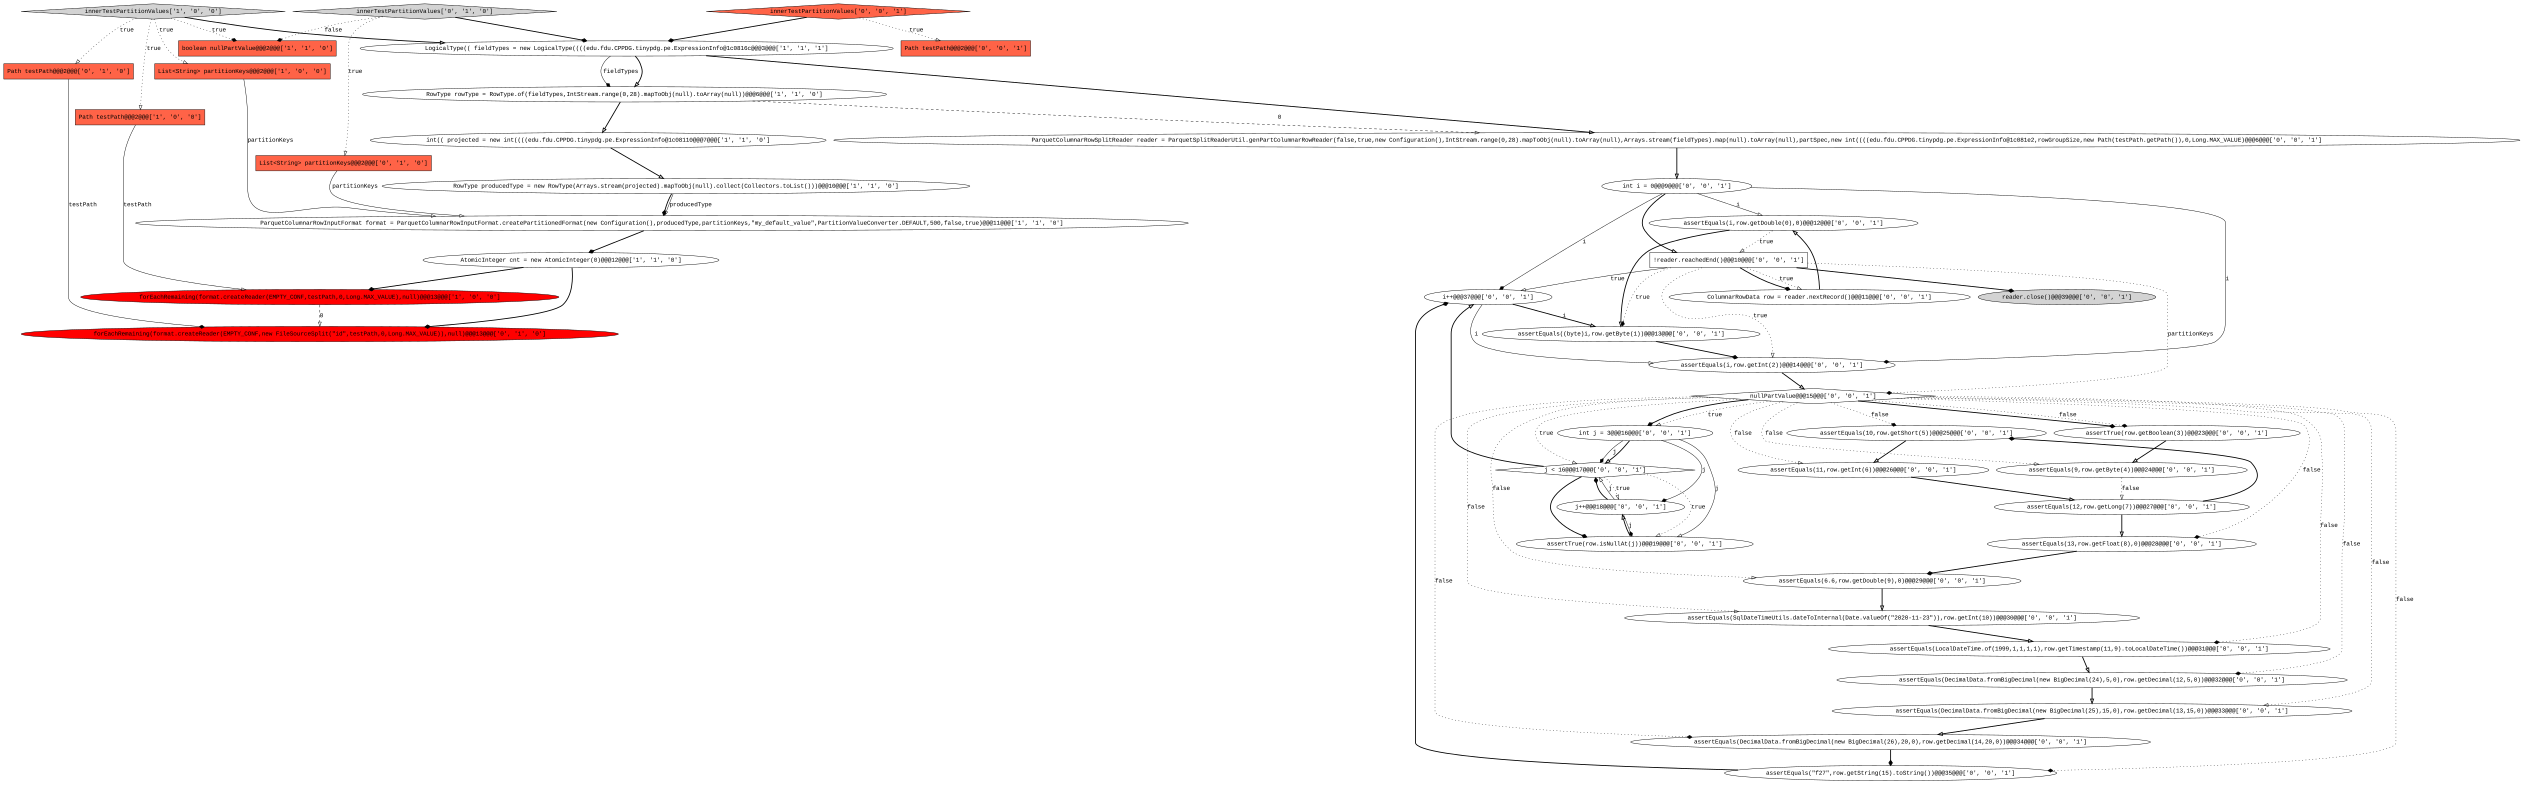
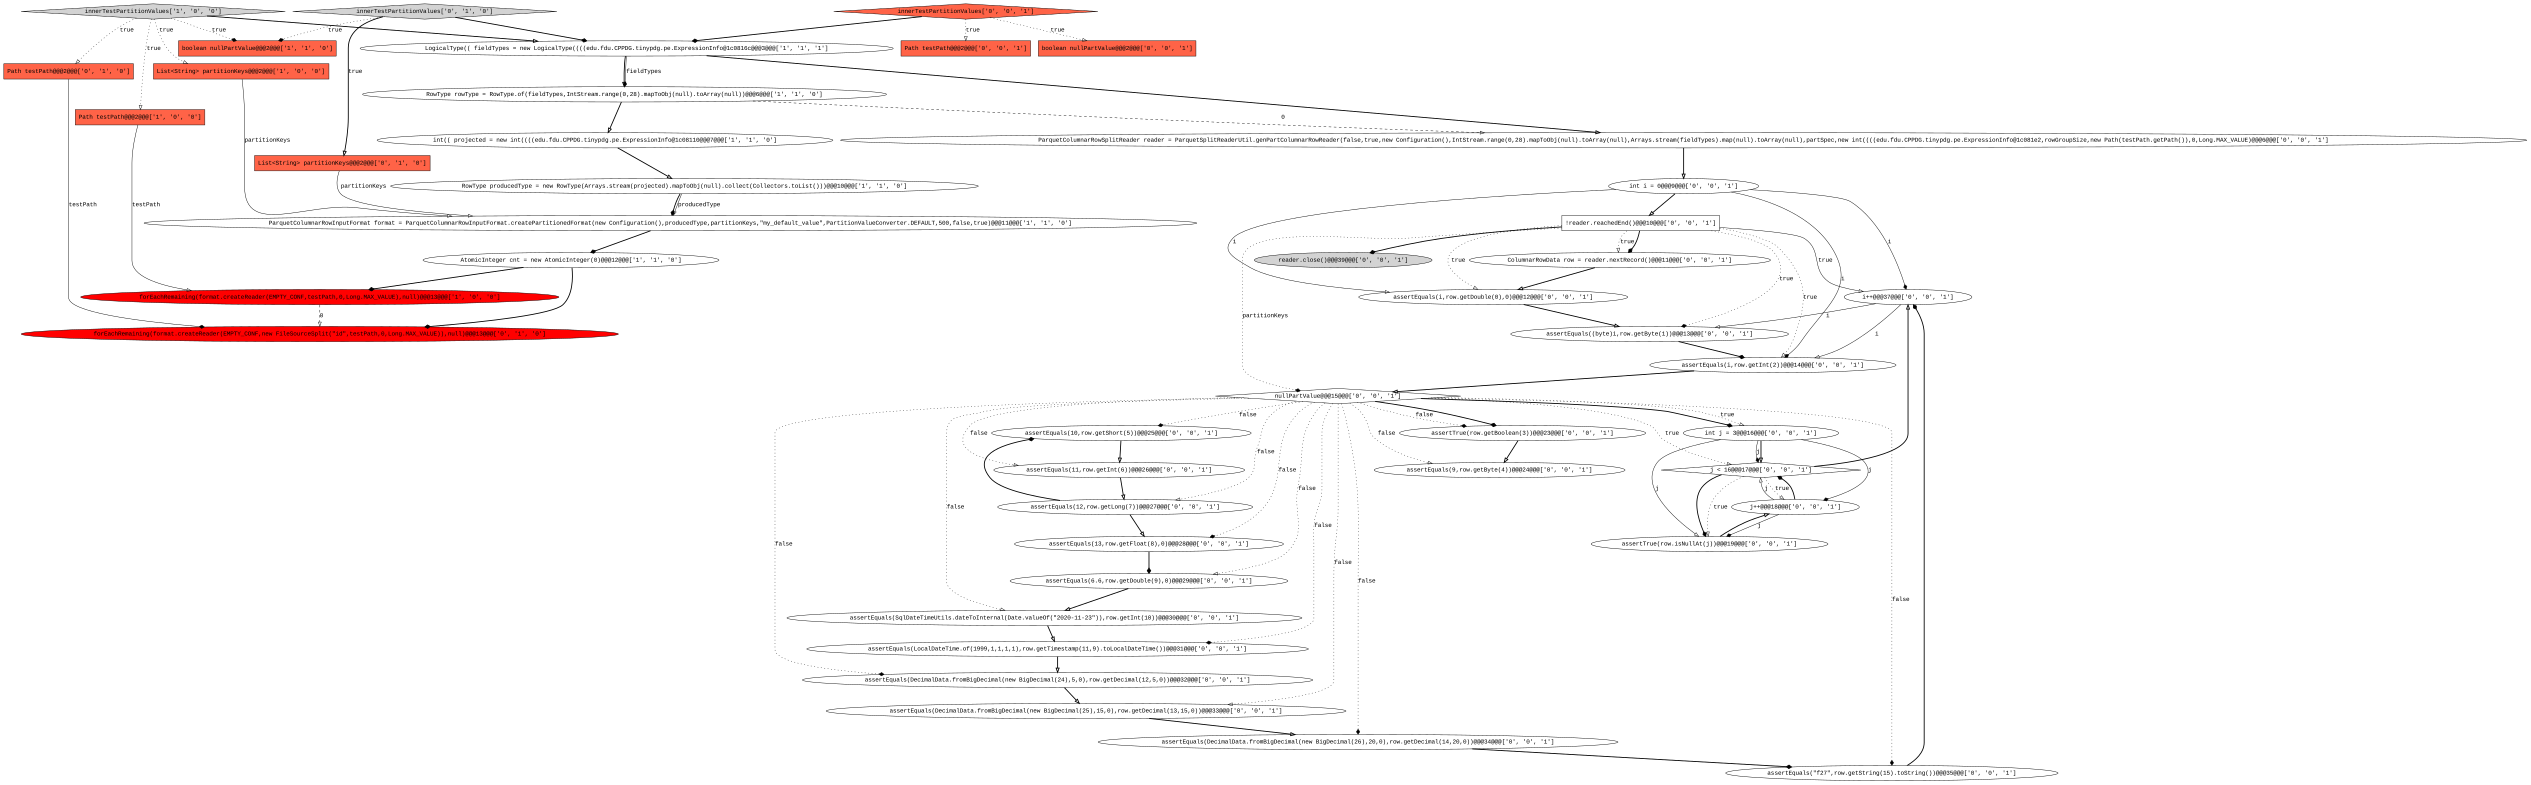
(333, 30) -> (335, 30)
none -> (1117, 48)
(348, 74) -> (348, 75)
(1758, 240) -> (1481, 237)
(1552, 315) -> (1798, 317)
(2122, 486) -> (1254, 467)
